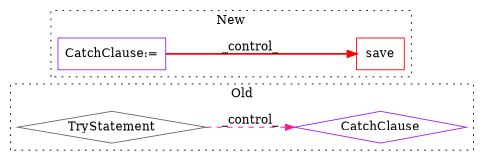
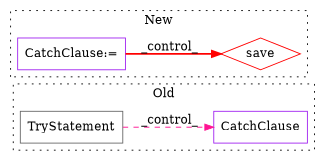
(380, 54) -> (261, 54)
(112, 127) -> (72, 127)
(380, 127) -> (261, 127)
